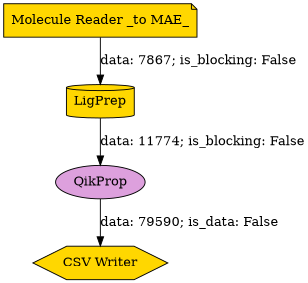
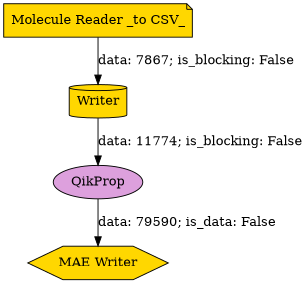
(100, 20) -> (98, 20)
(100, 101) -> (98, 101)
(100, 263) -> (98, 263)
